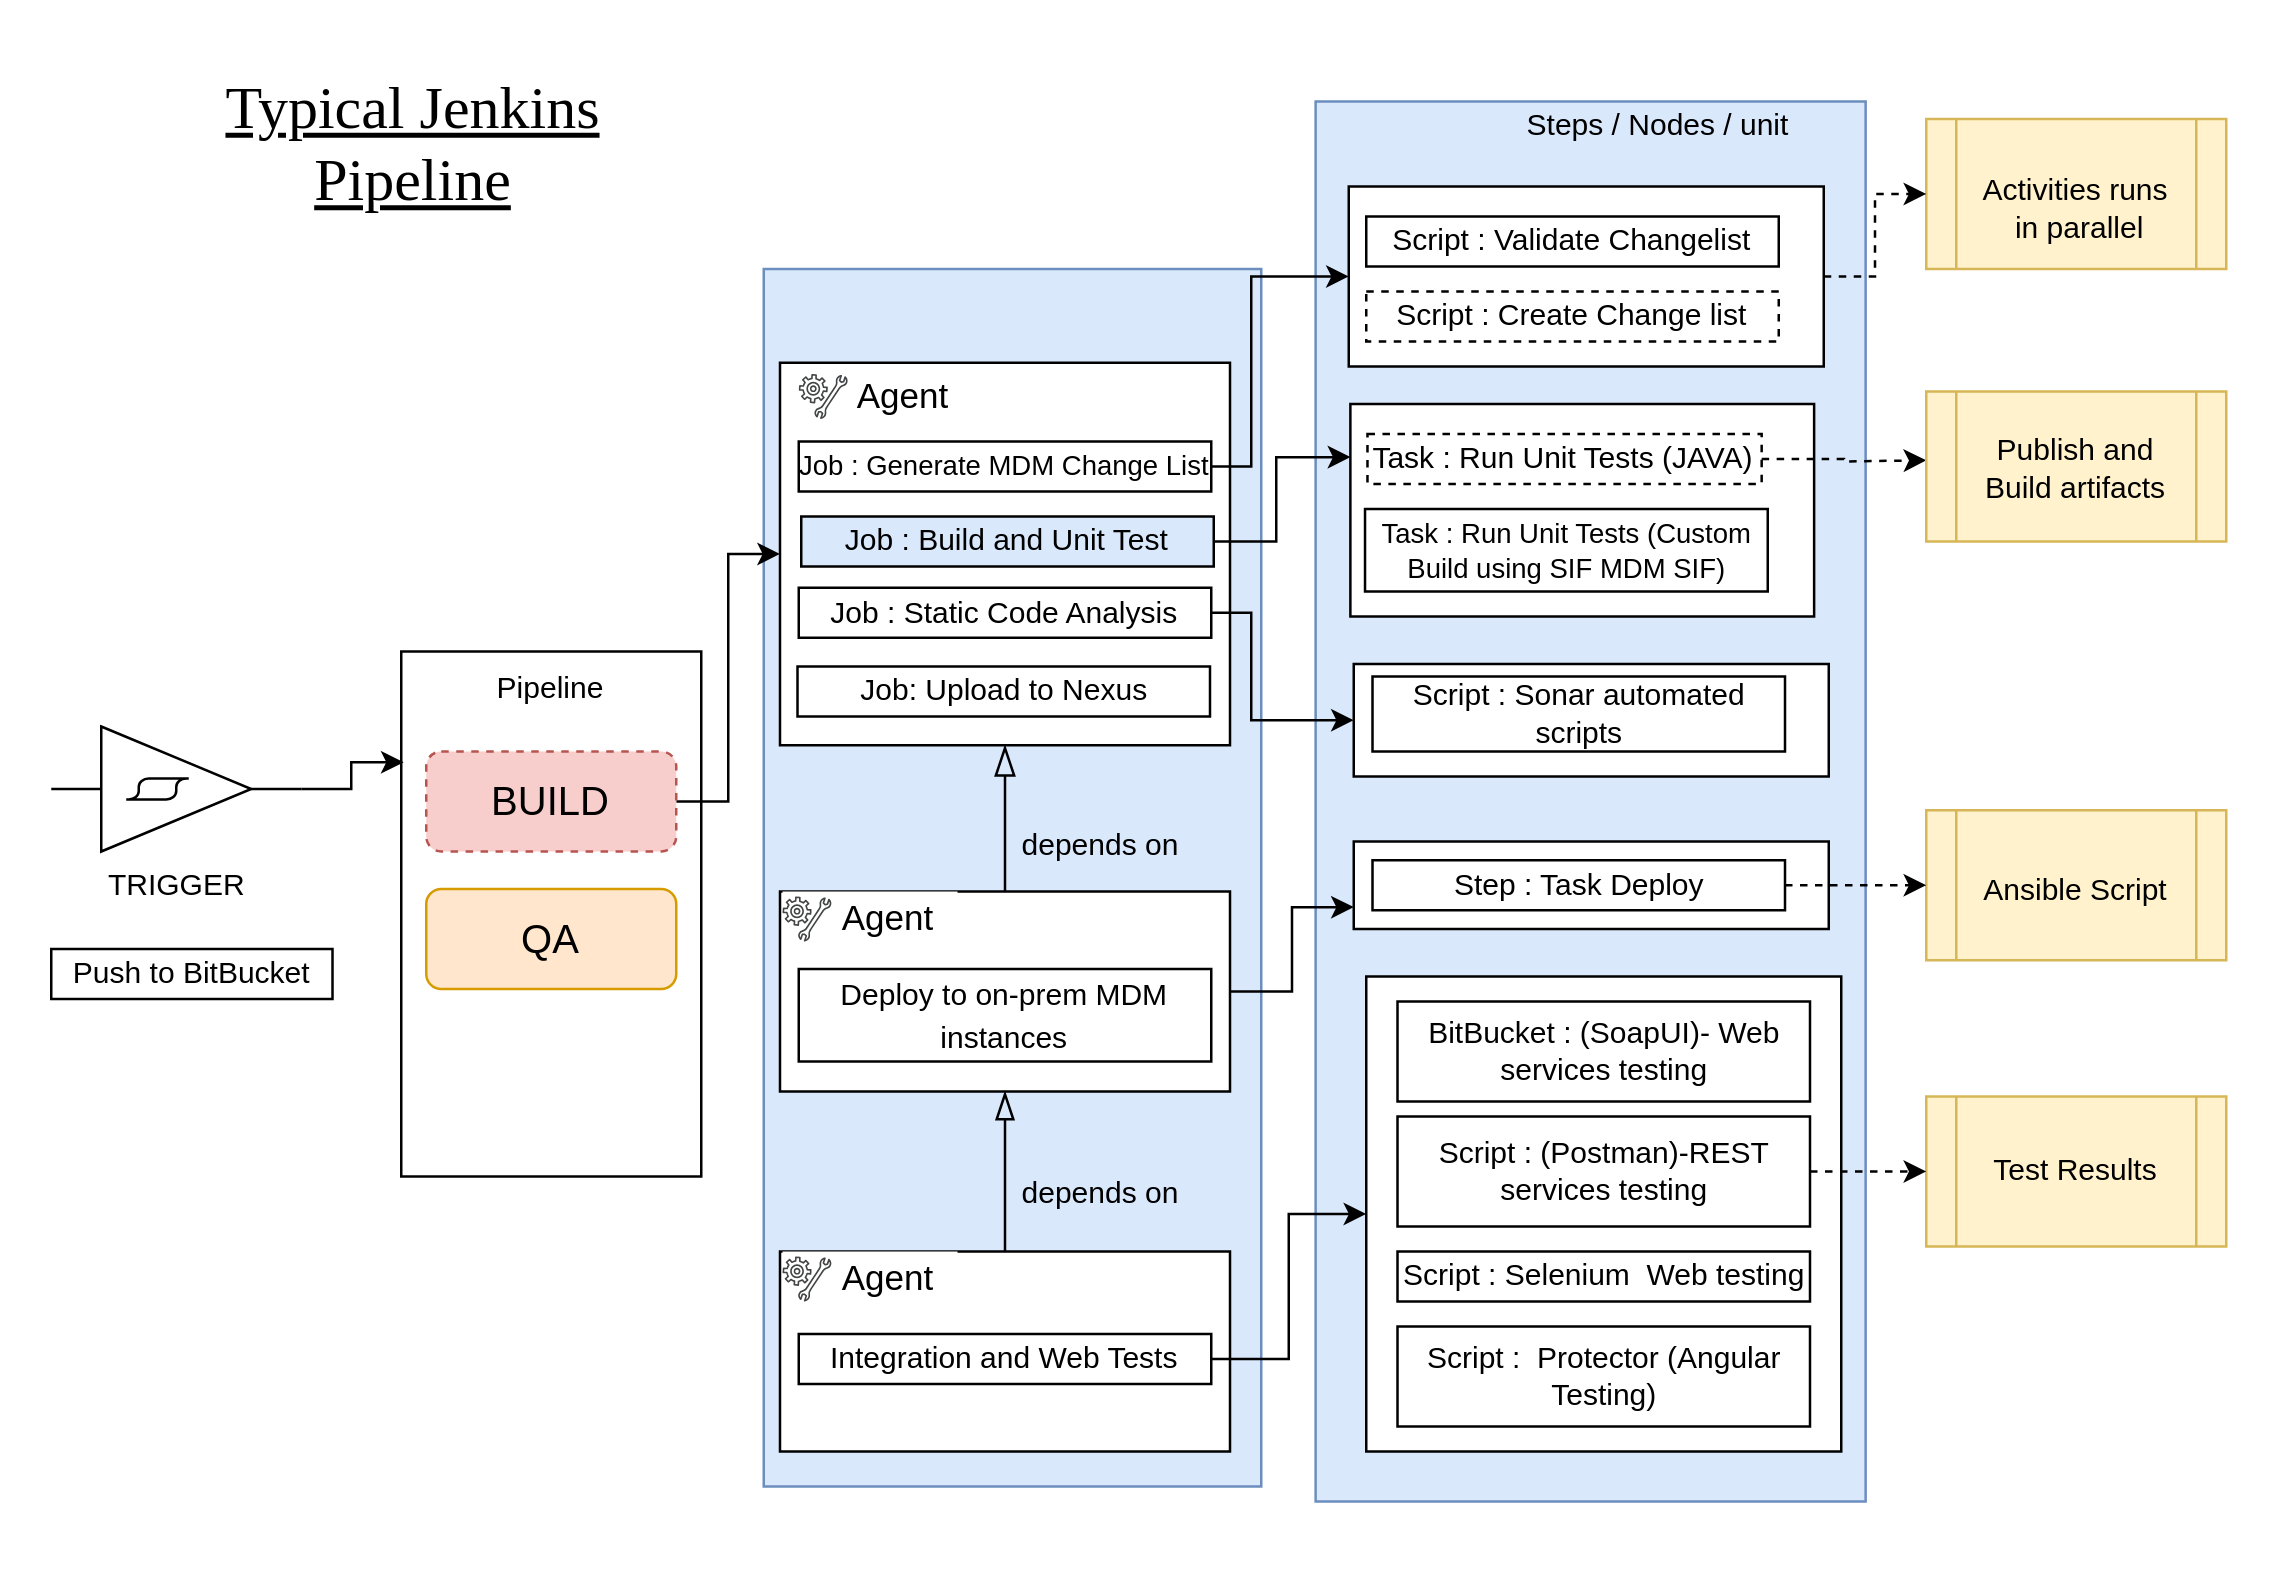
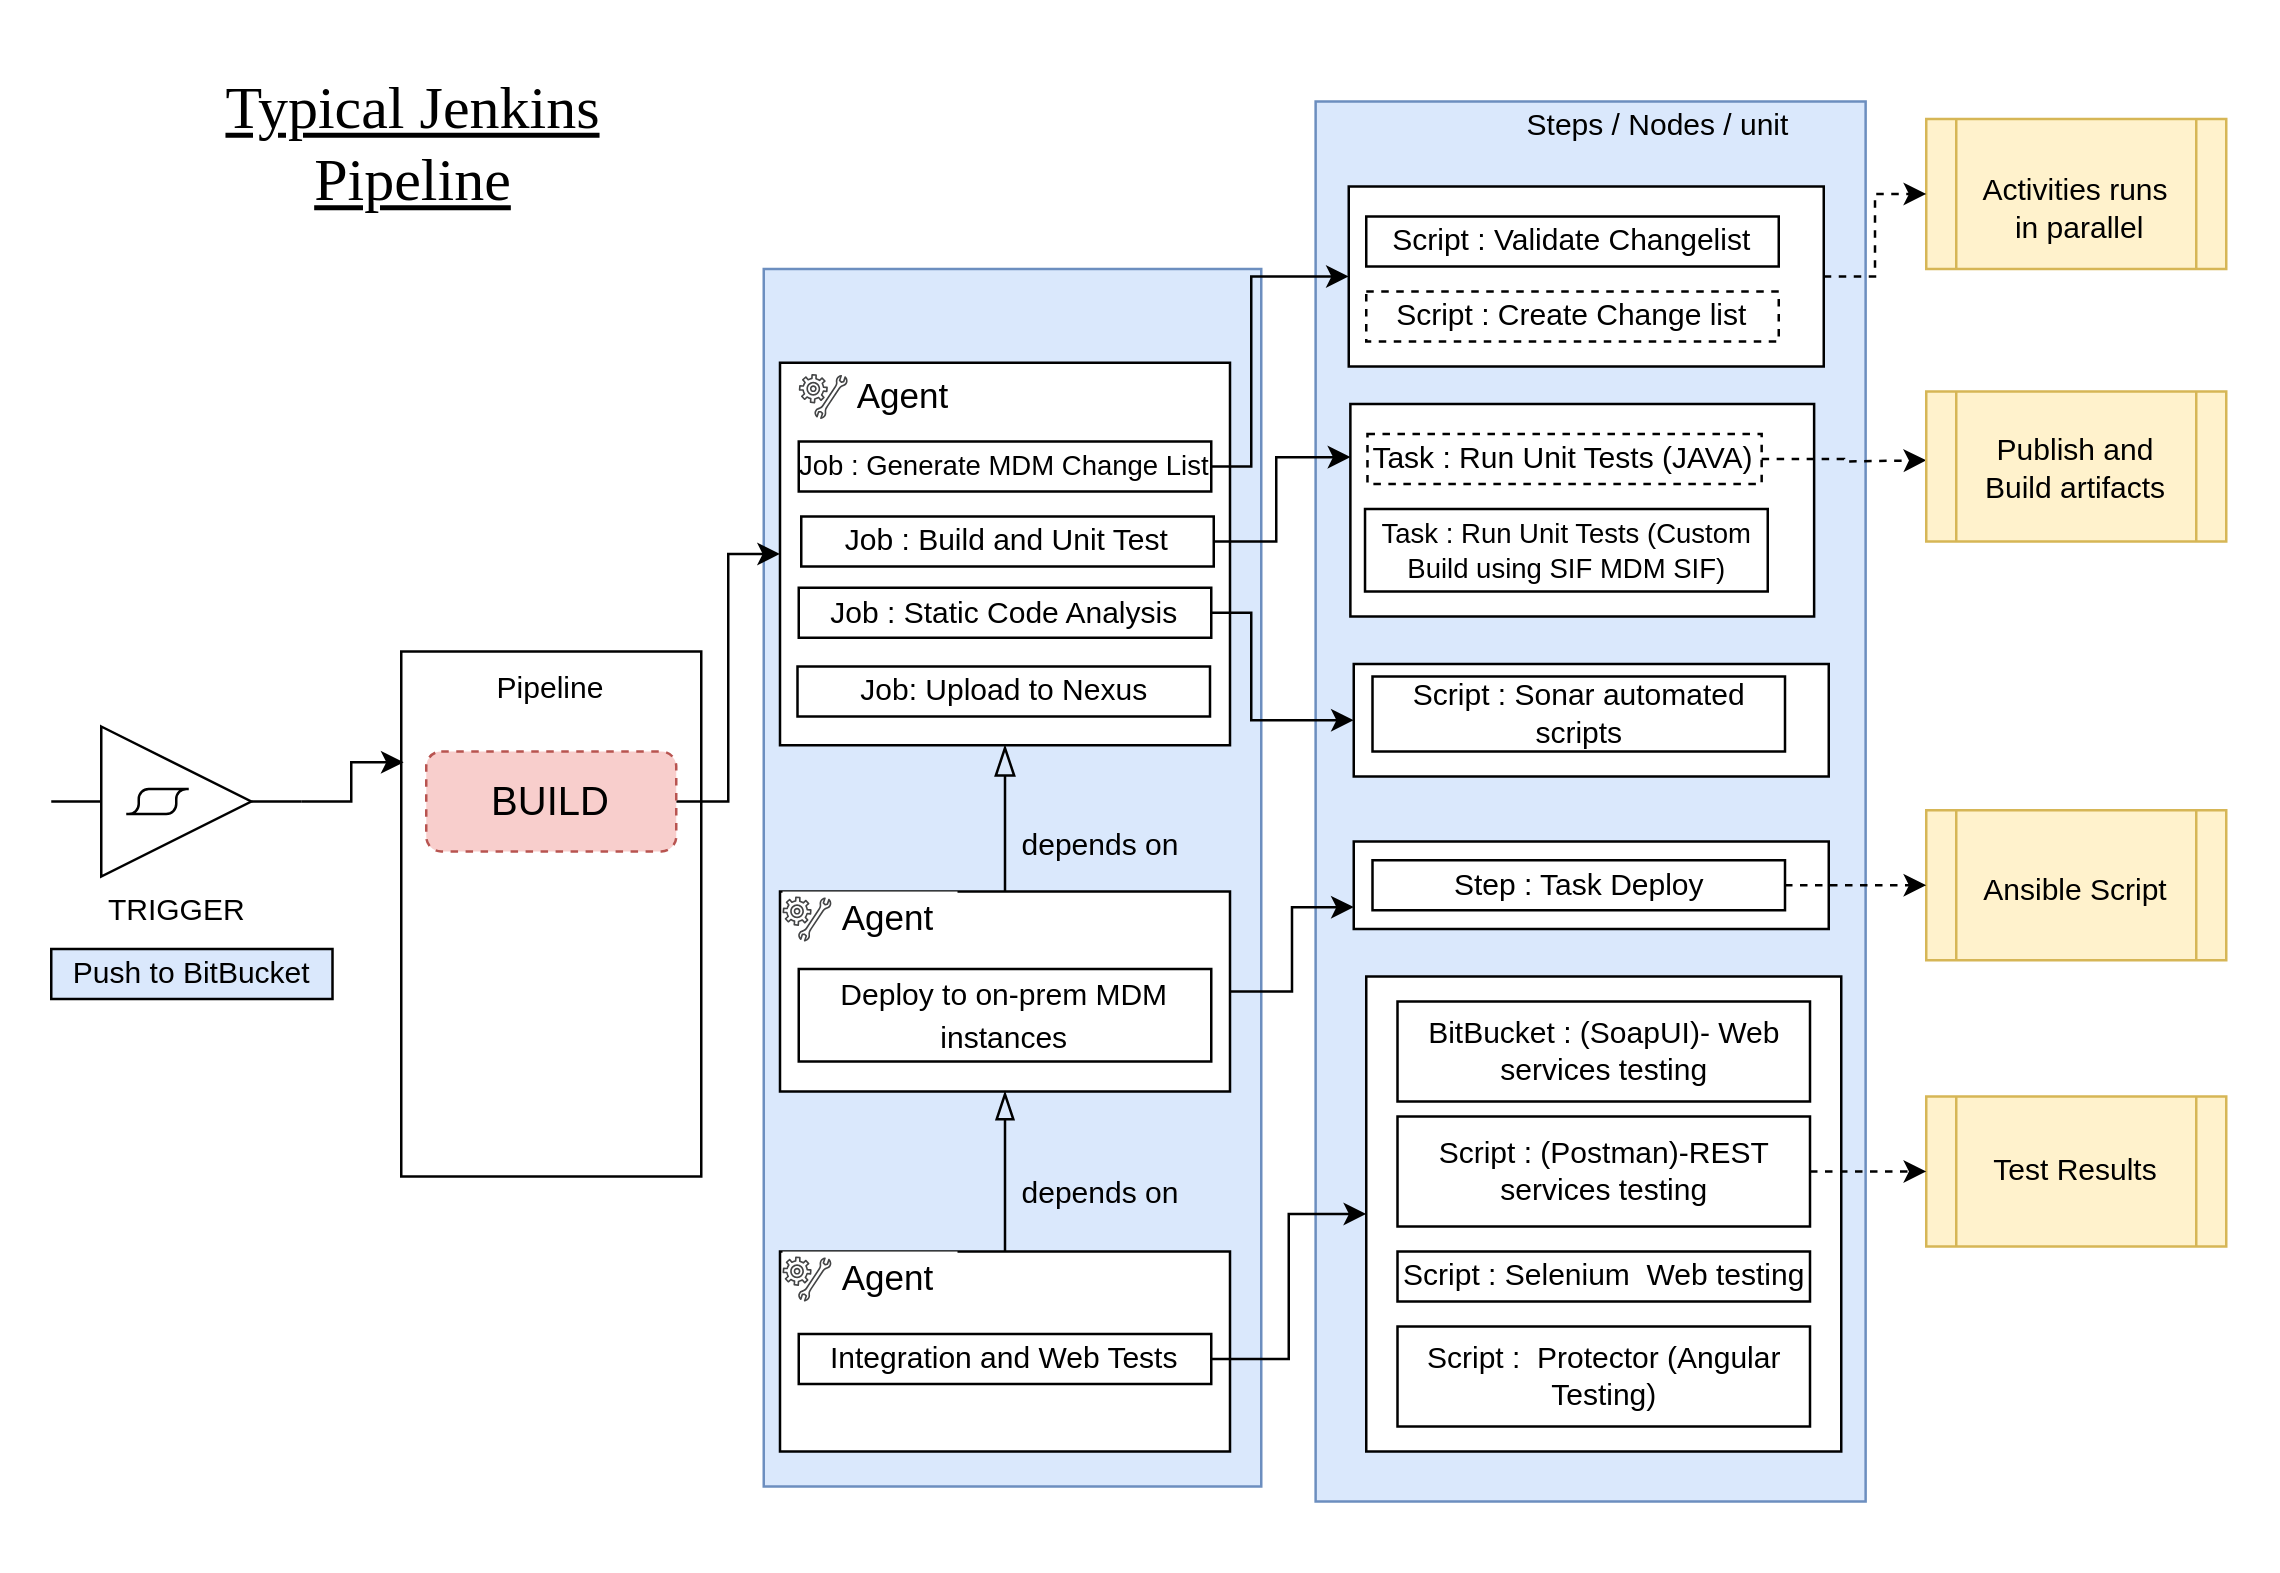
(1008, 541) -> (1008, 541)
(176, 789) -> (176, 801)
(551, 939) -> none
(192, 974) -> (192, 974)
